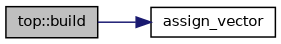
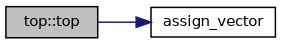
(52, 22) -> (52, 22)
